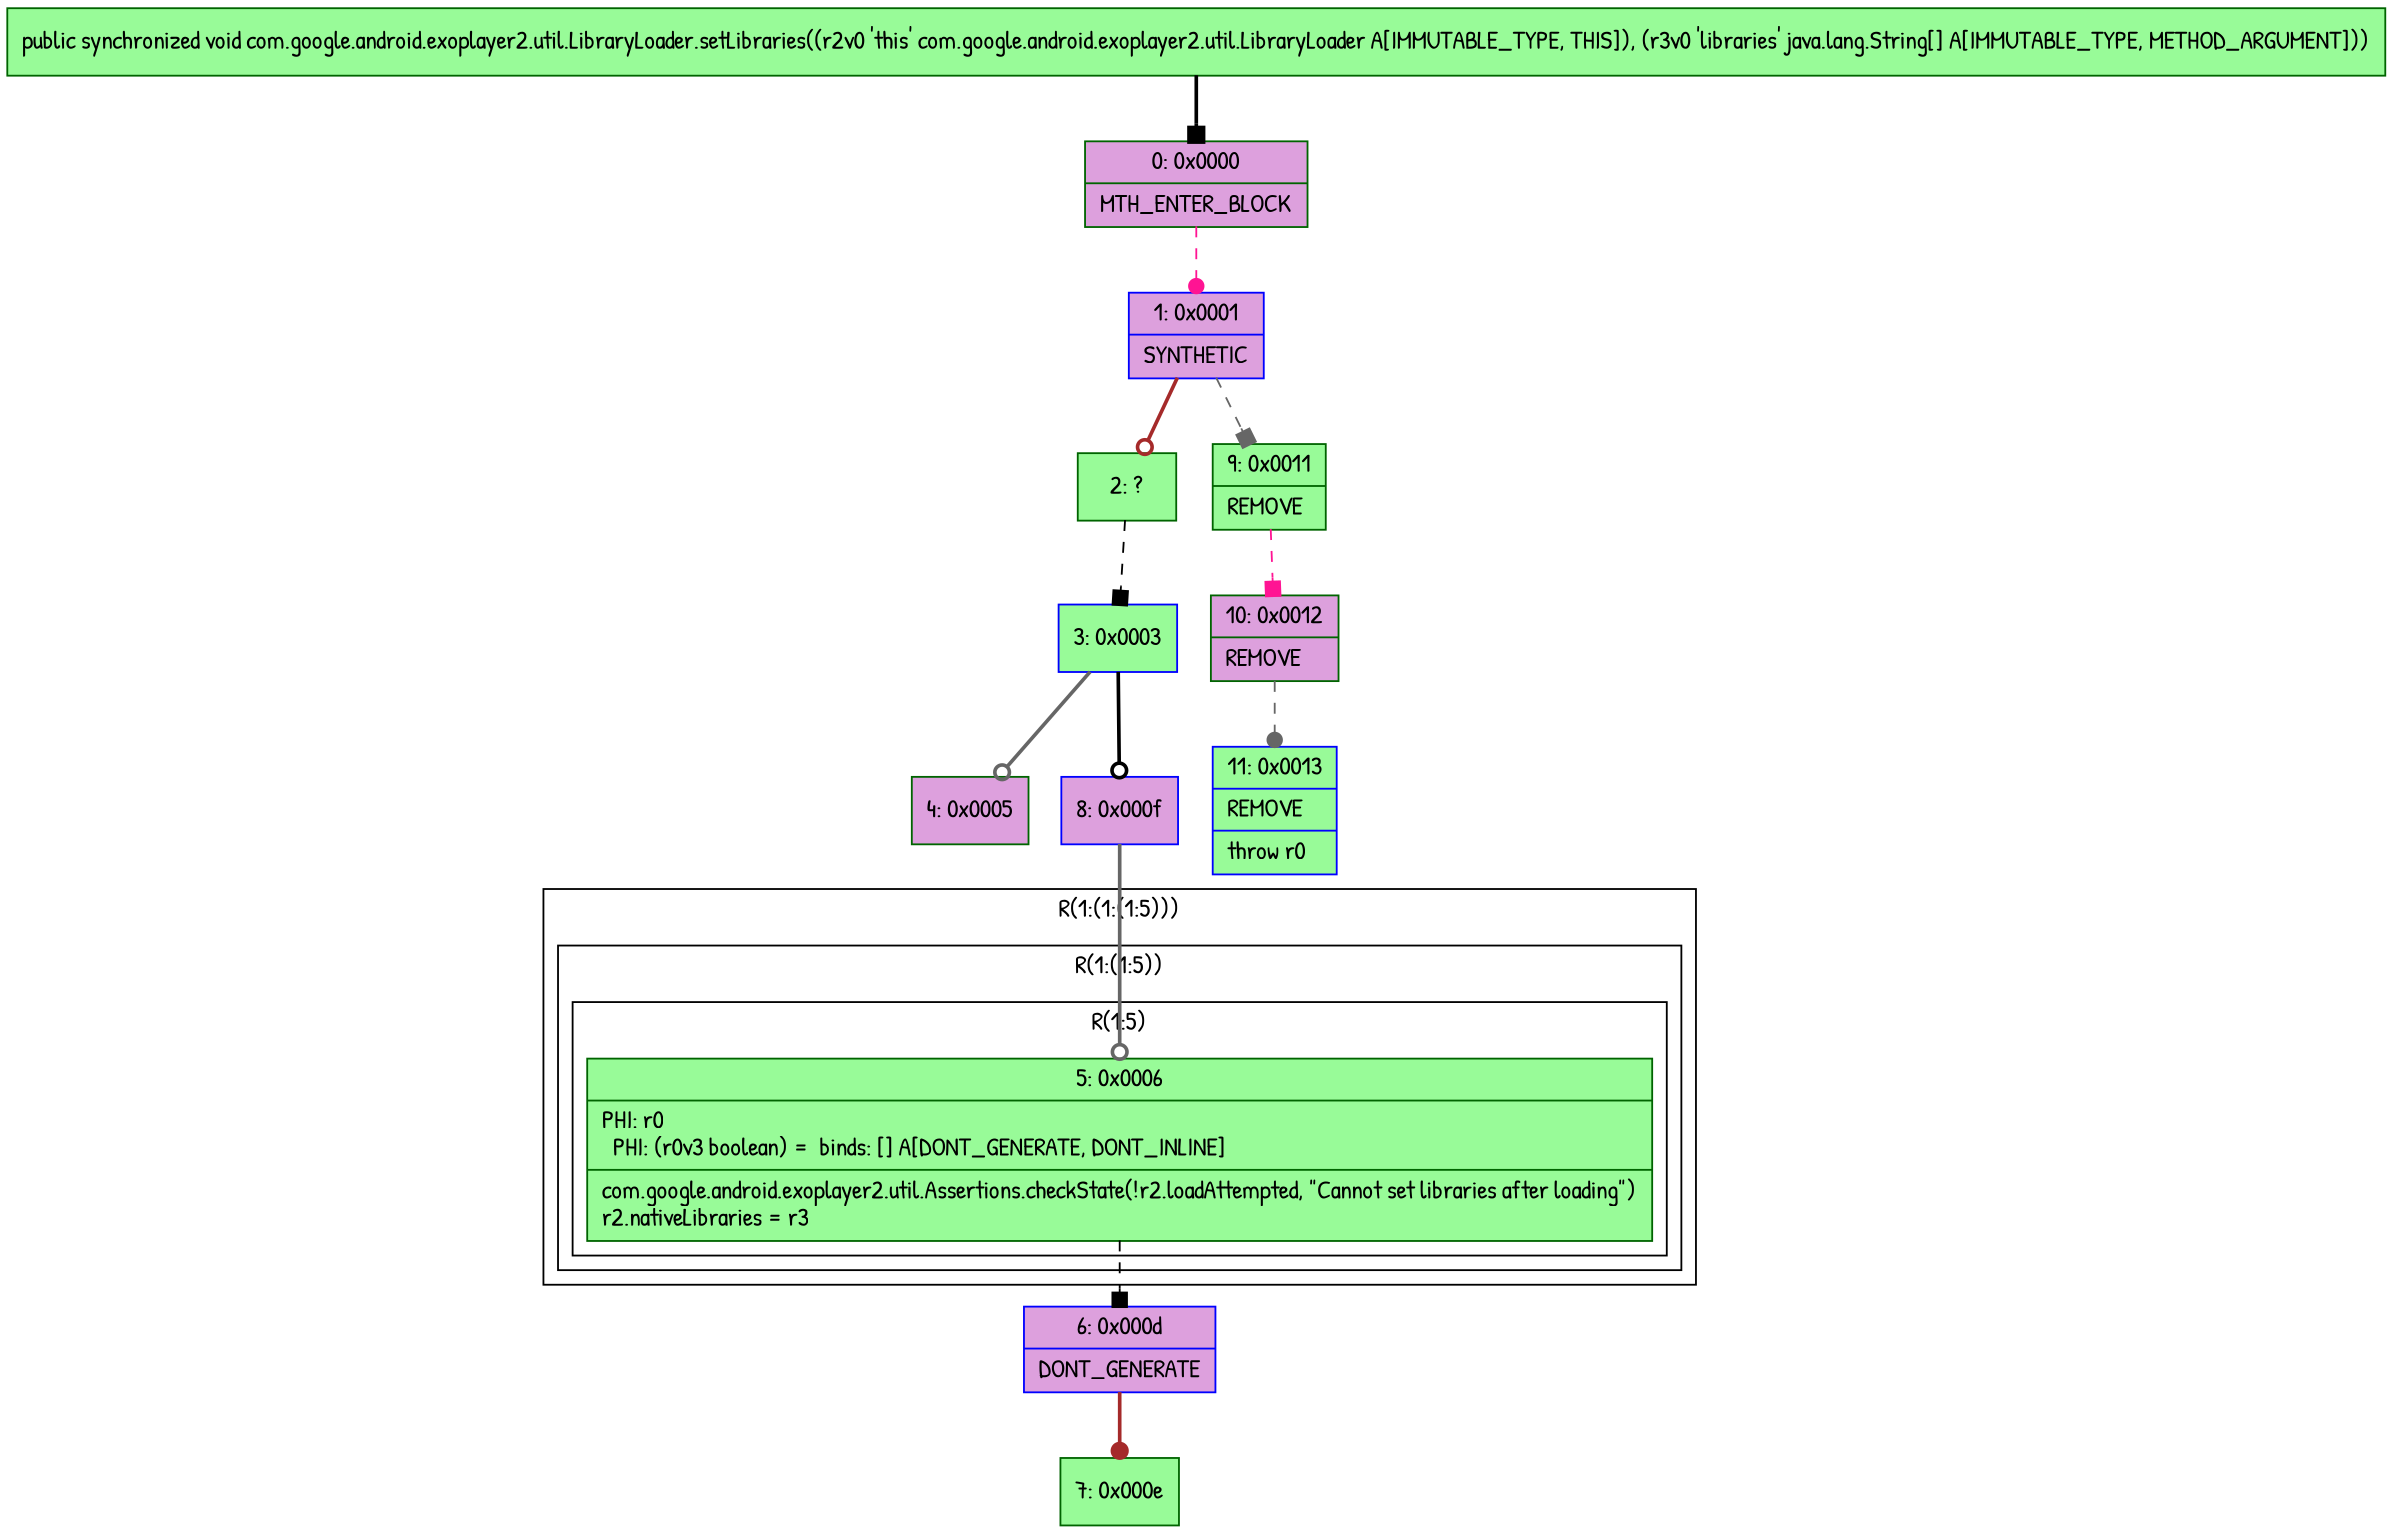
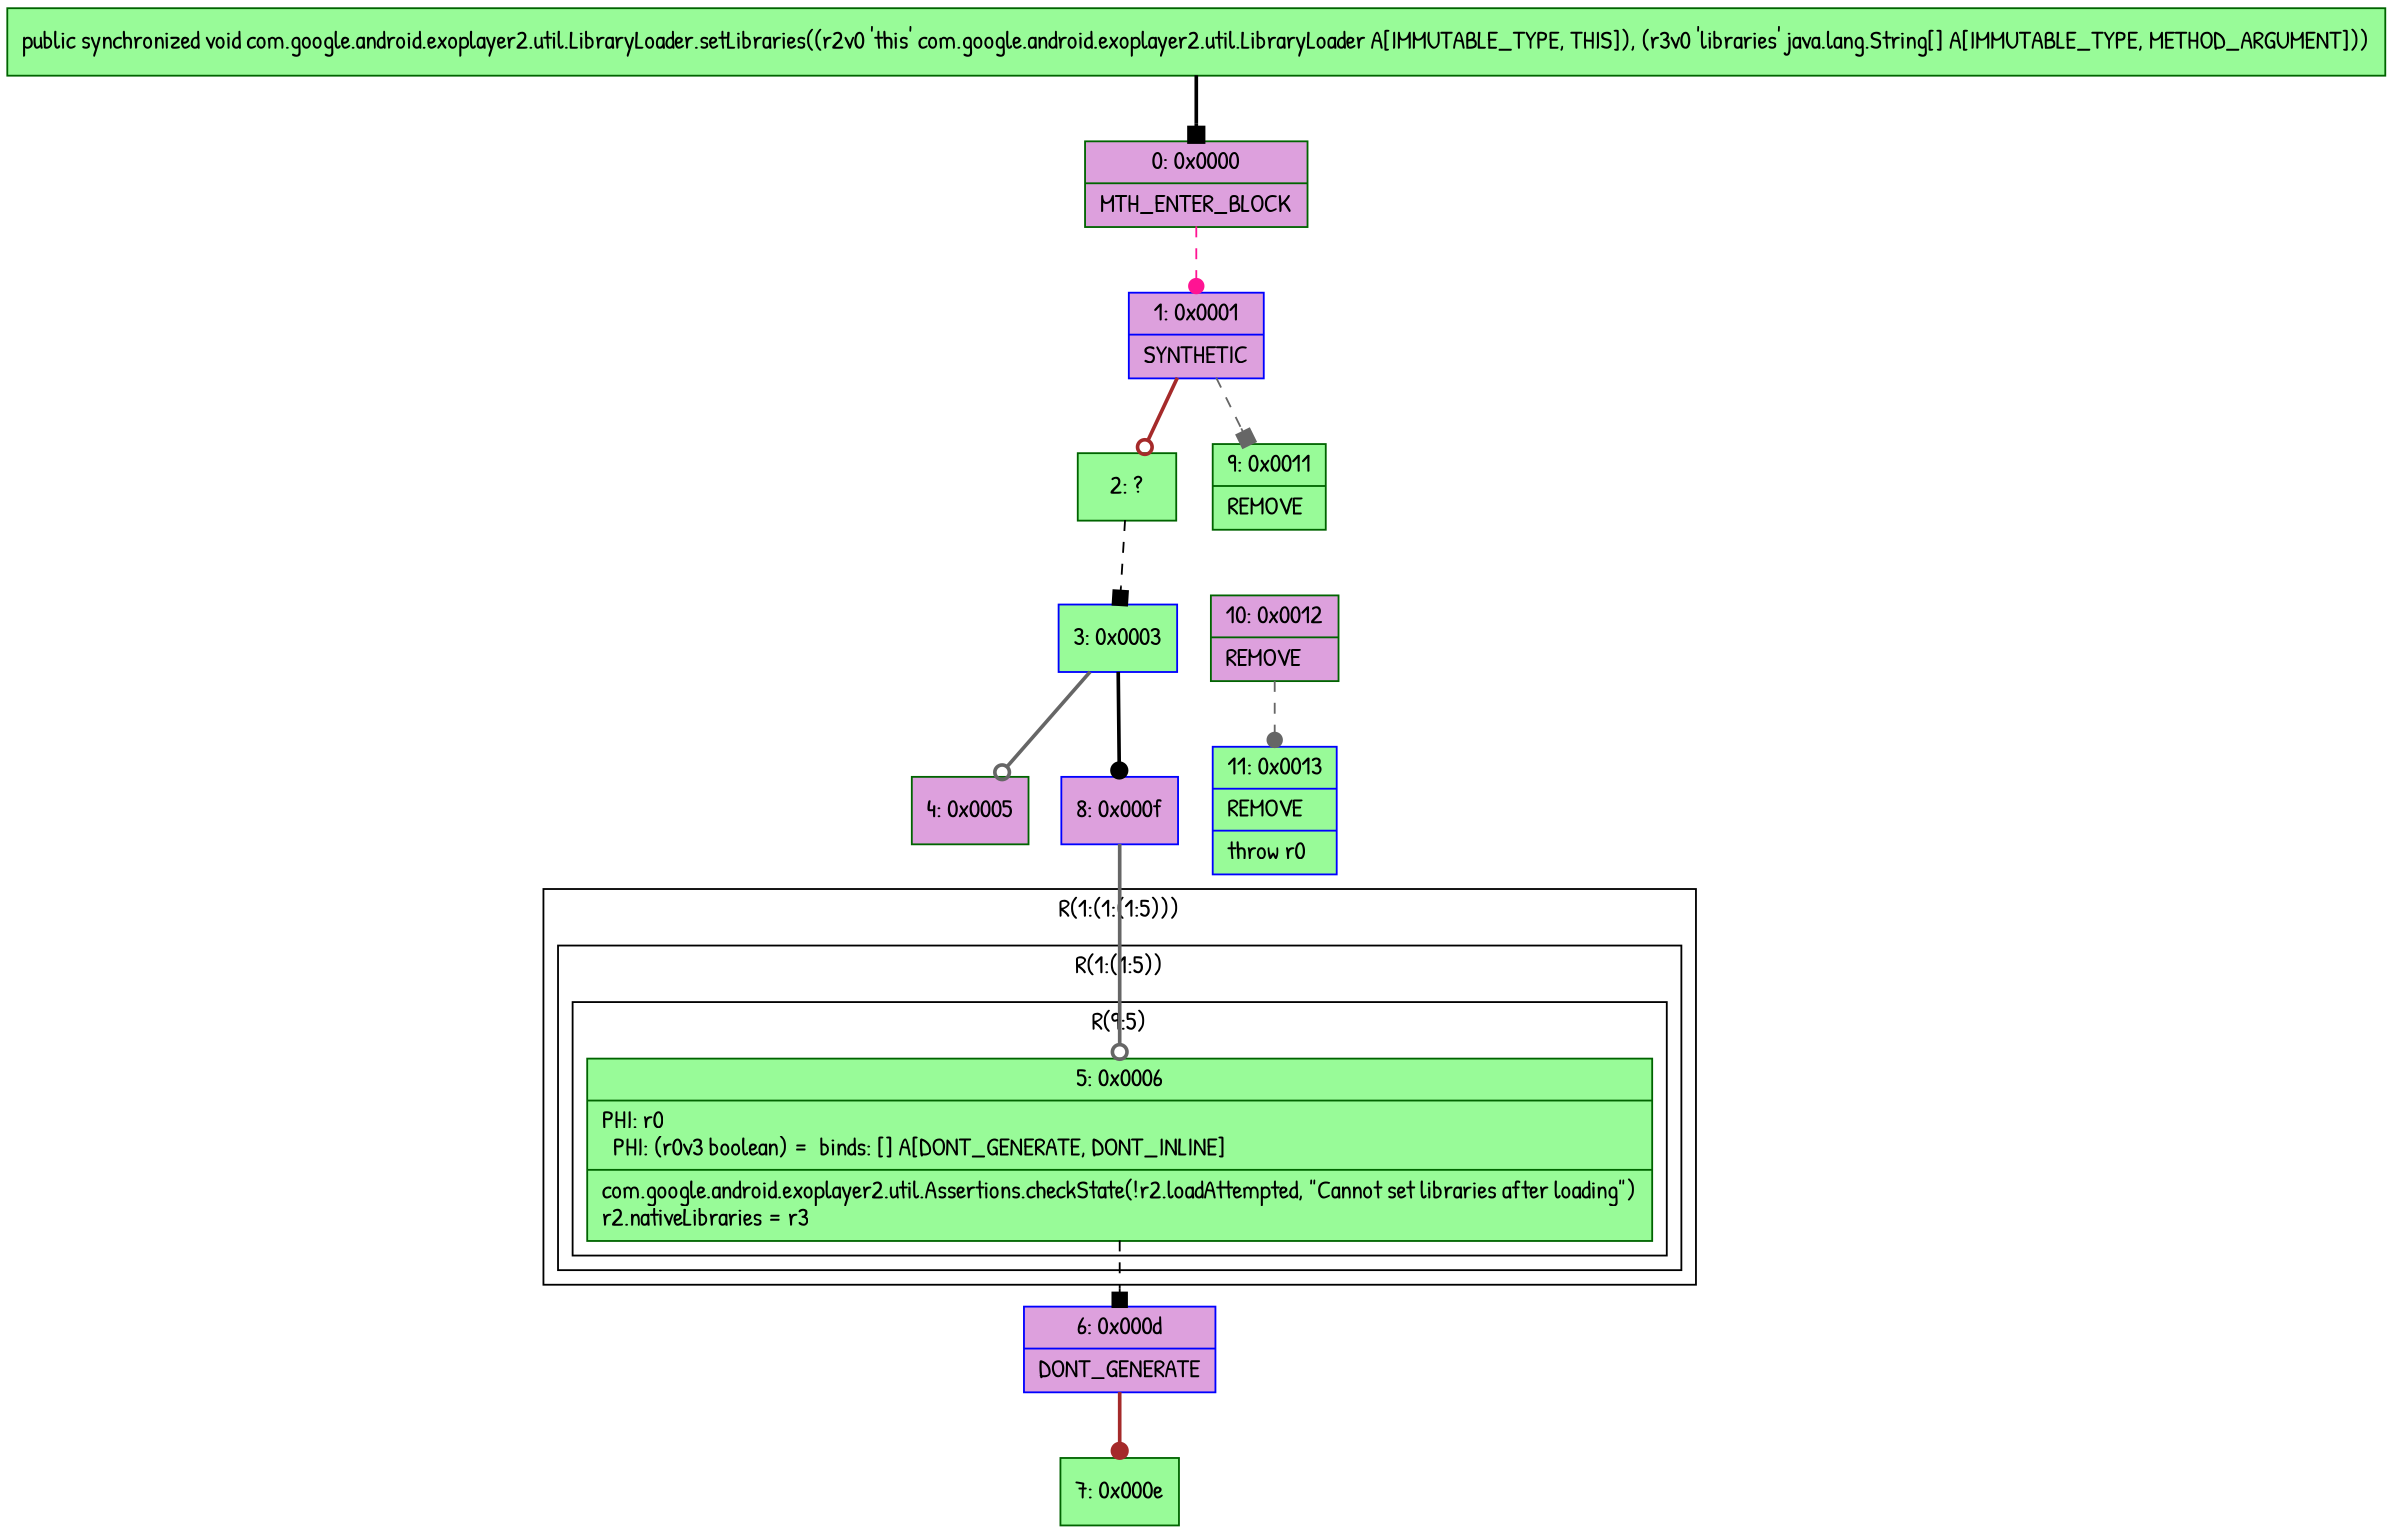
(1272, 553) -> none
(1119, 717) -> (1119, 717)
(1120, 1023) -> (1120, 1023)
